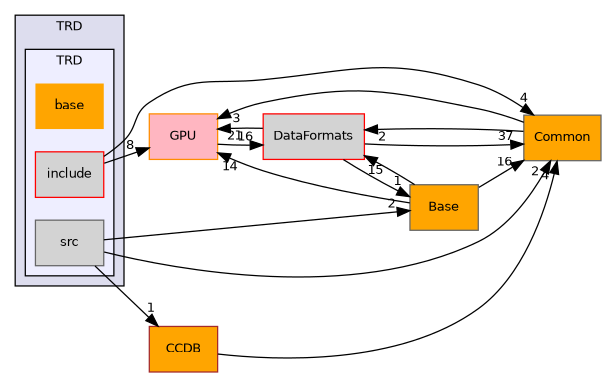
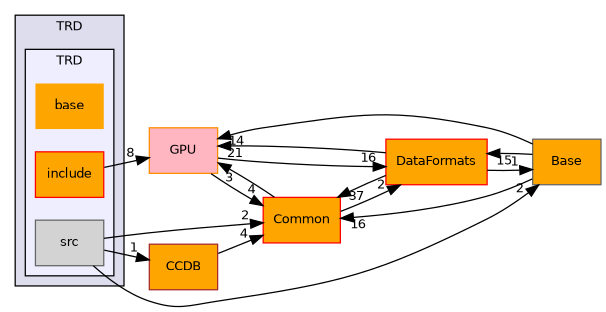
(302, 75) -> (231, 187)
(314, 137) -> (437, 162)
(562, 138) -> (302, 220)
(70, 175) -> (70, 175)
